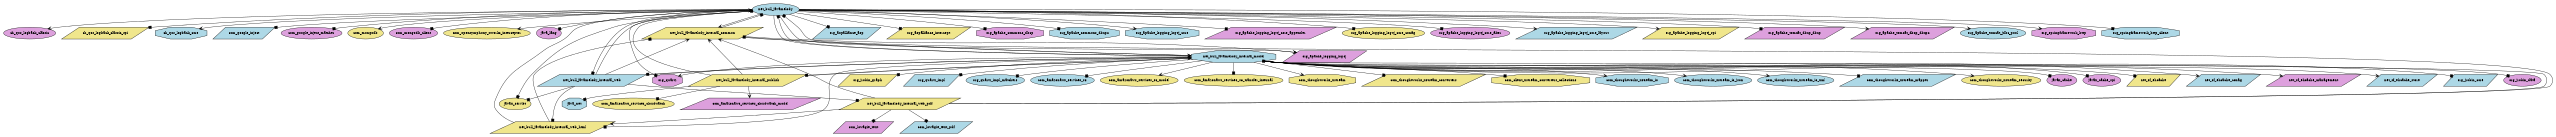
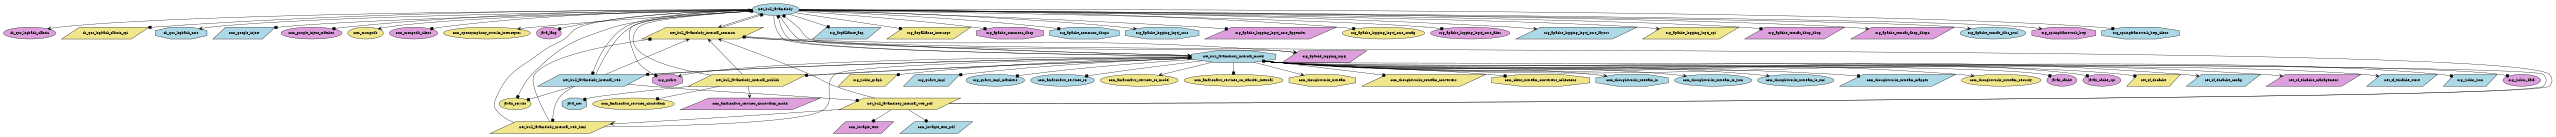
(884, 67) -> (881, 68)
(2471, 80) -> (2470, 80)
